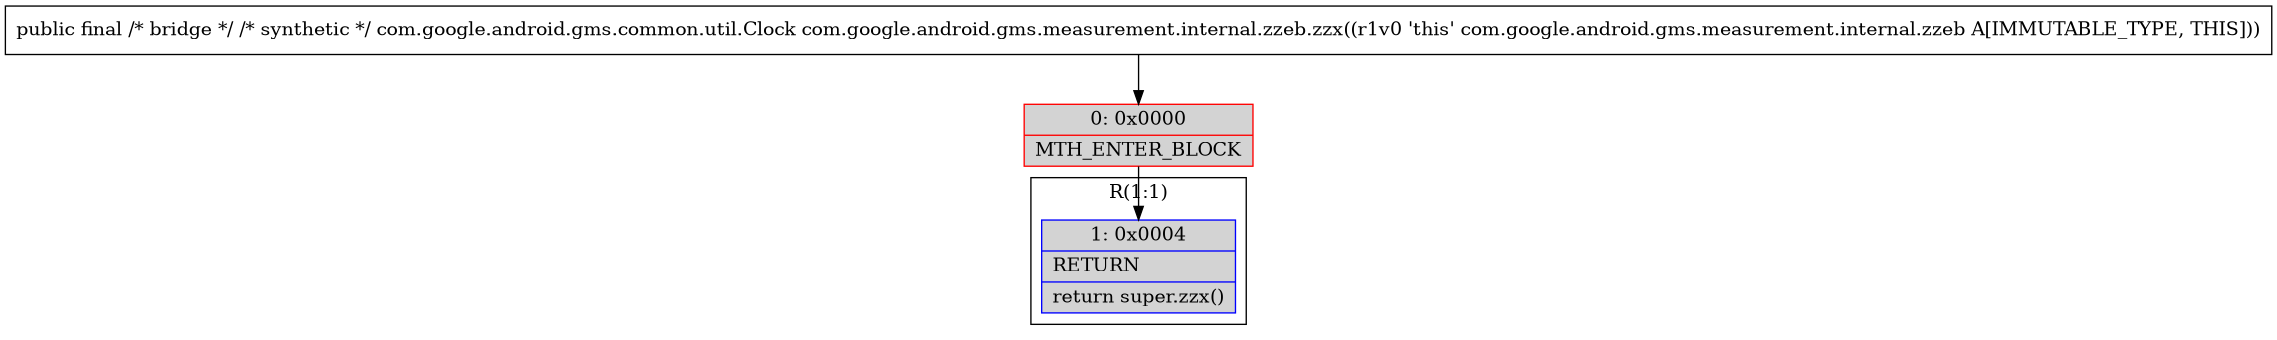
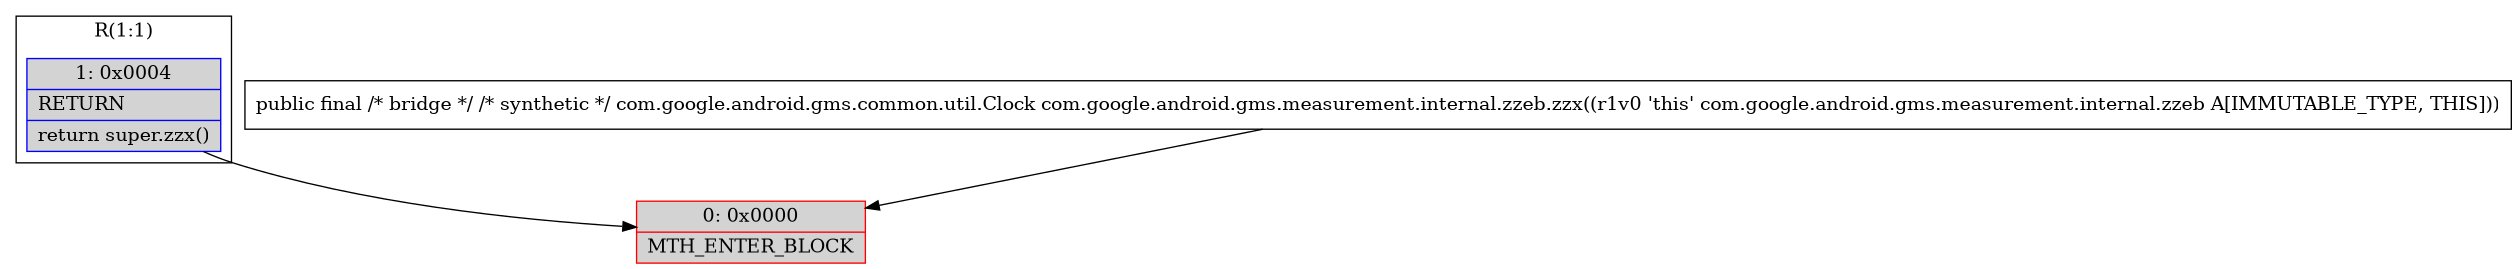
(1139, 186) -> (410, 203)
